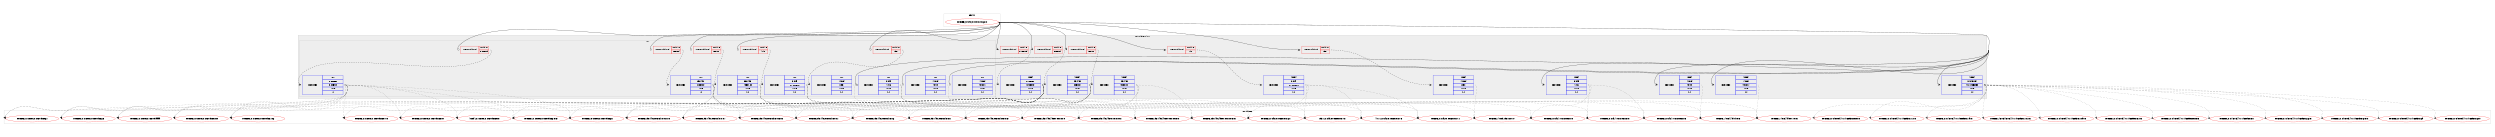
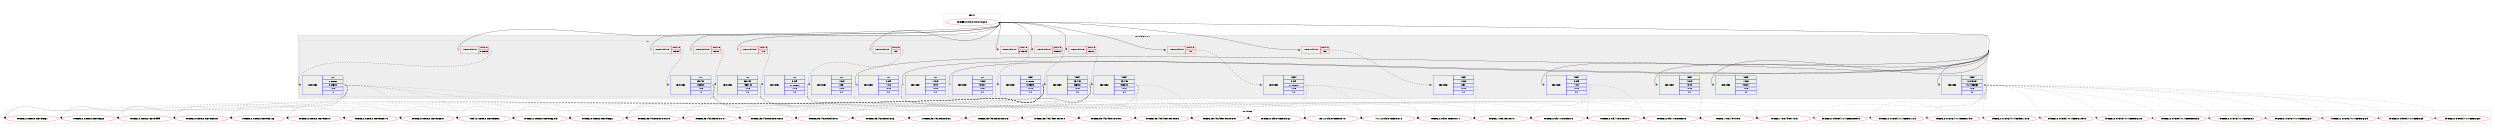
none -> (315, 119)
(2011, 119) -> (2011, 119)
